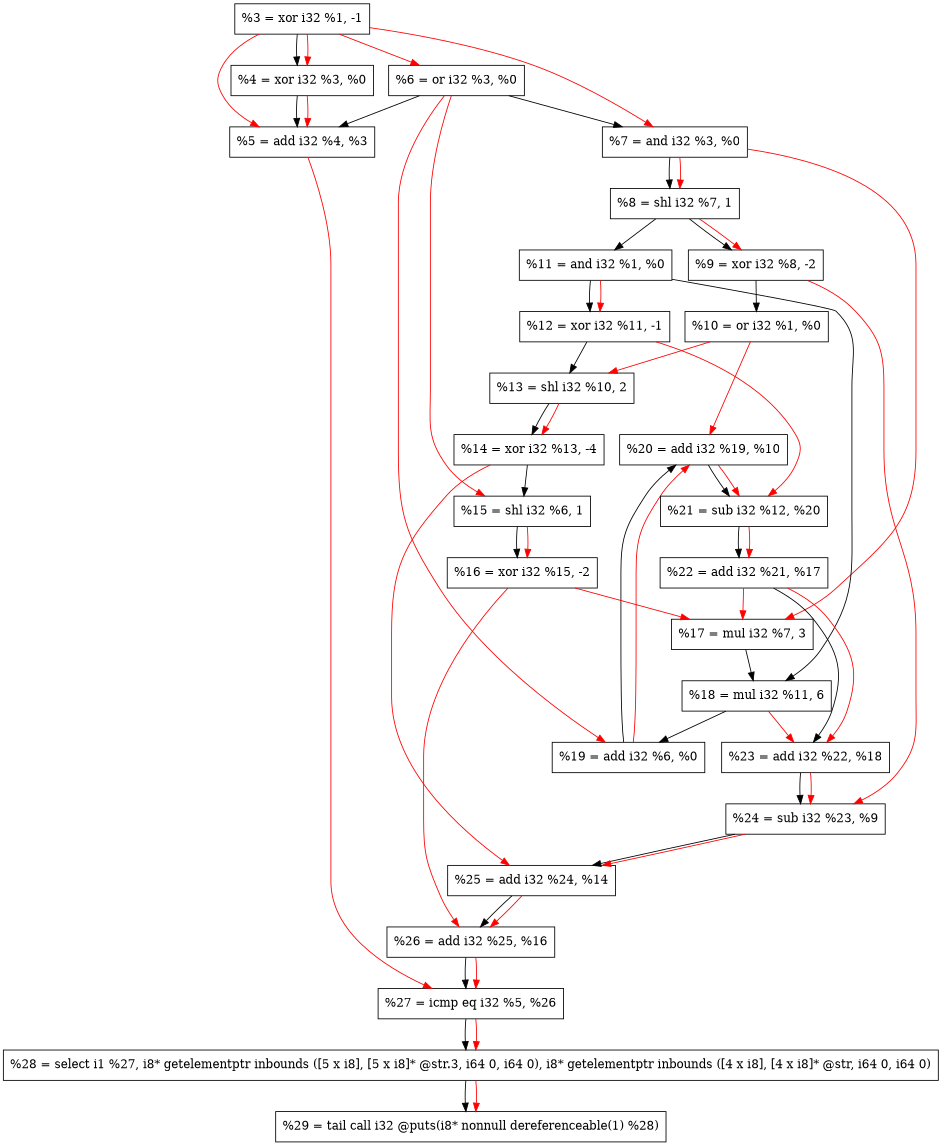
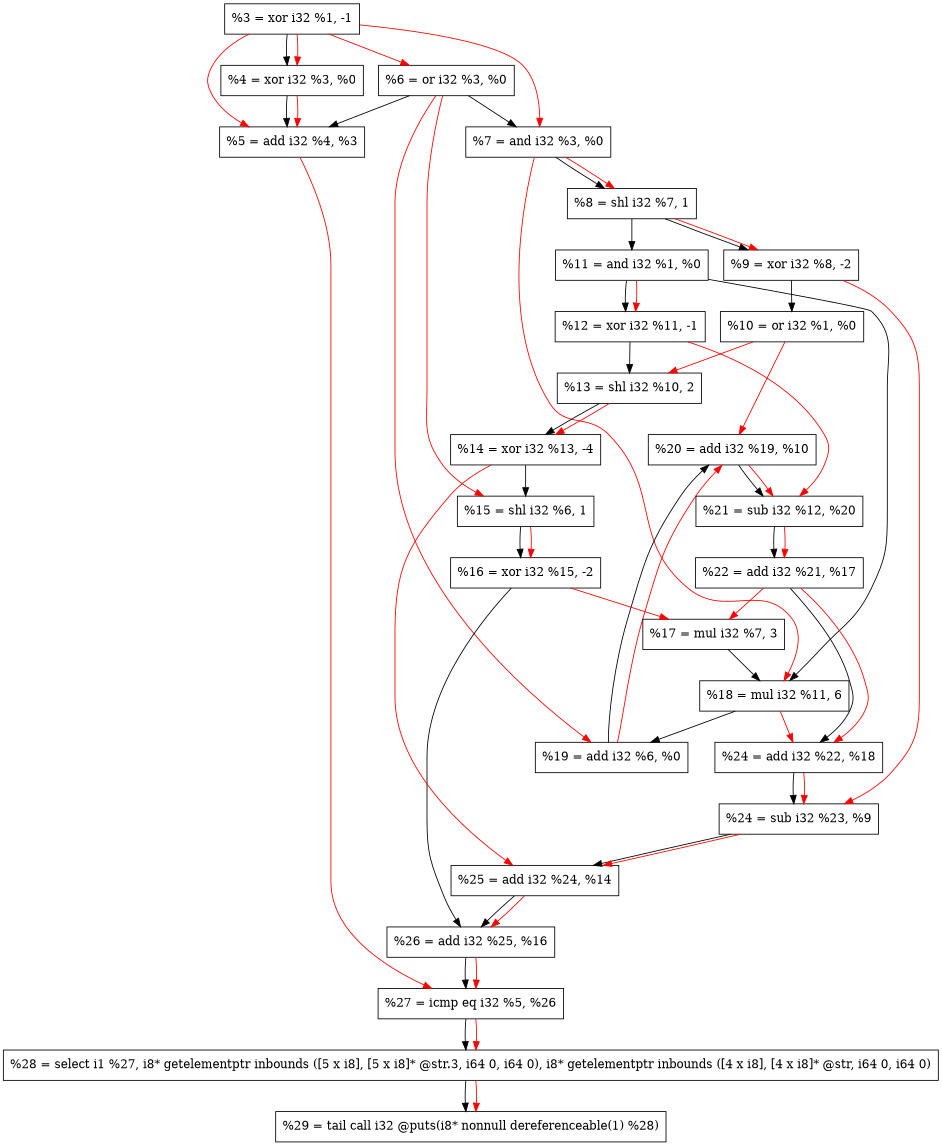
(916, 355) -> (617, 444)
(425, 745) -> (428, 745)
(806, 757) -> (799, 757)
